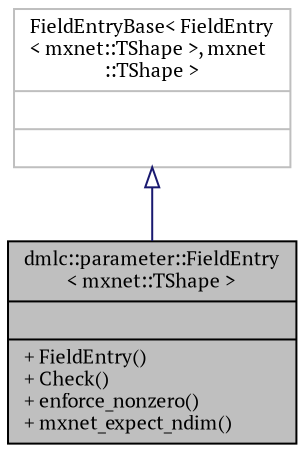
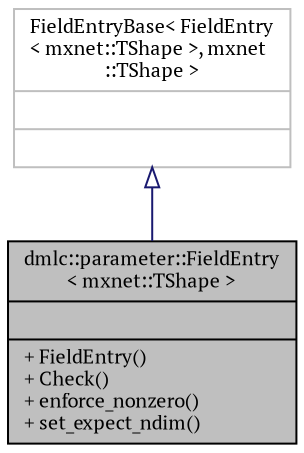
(129, 424) -> (113, 424)
